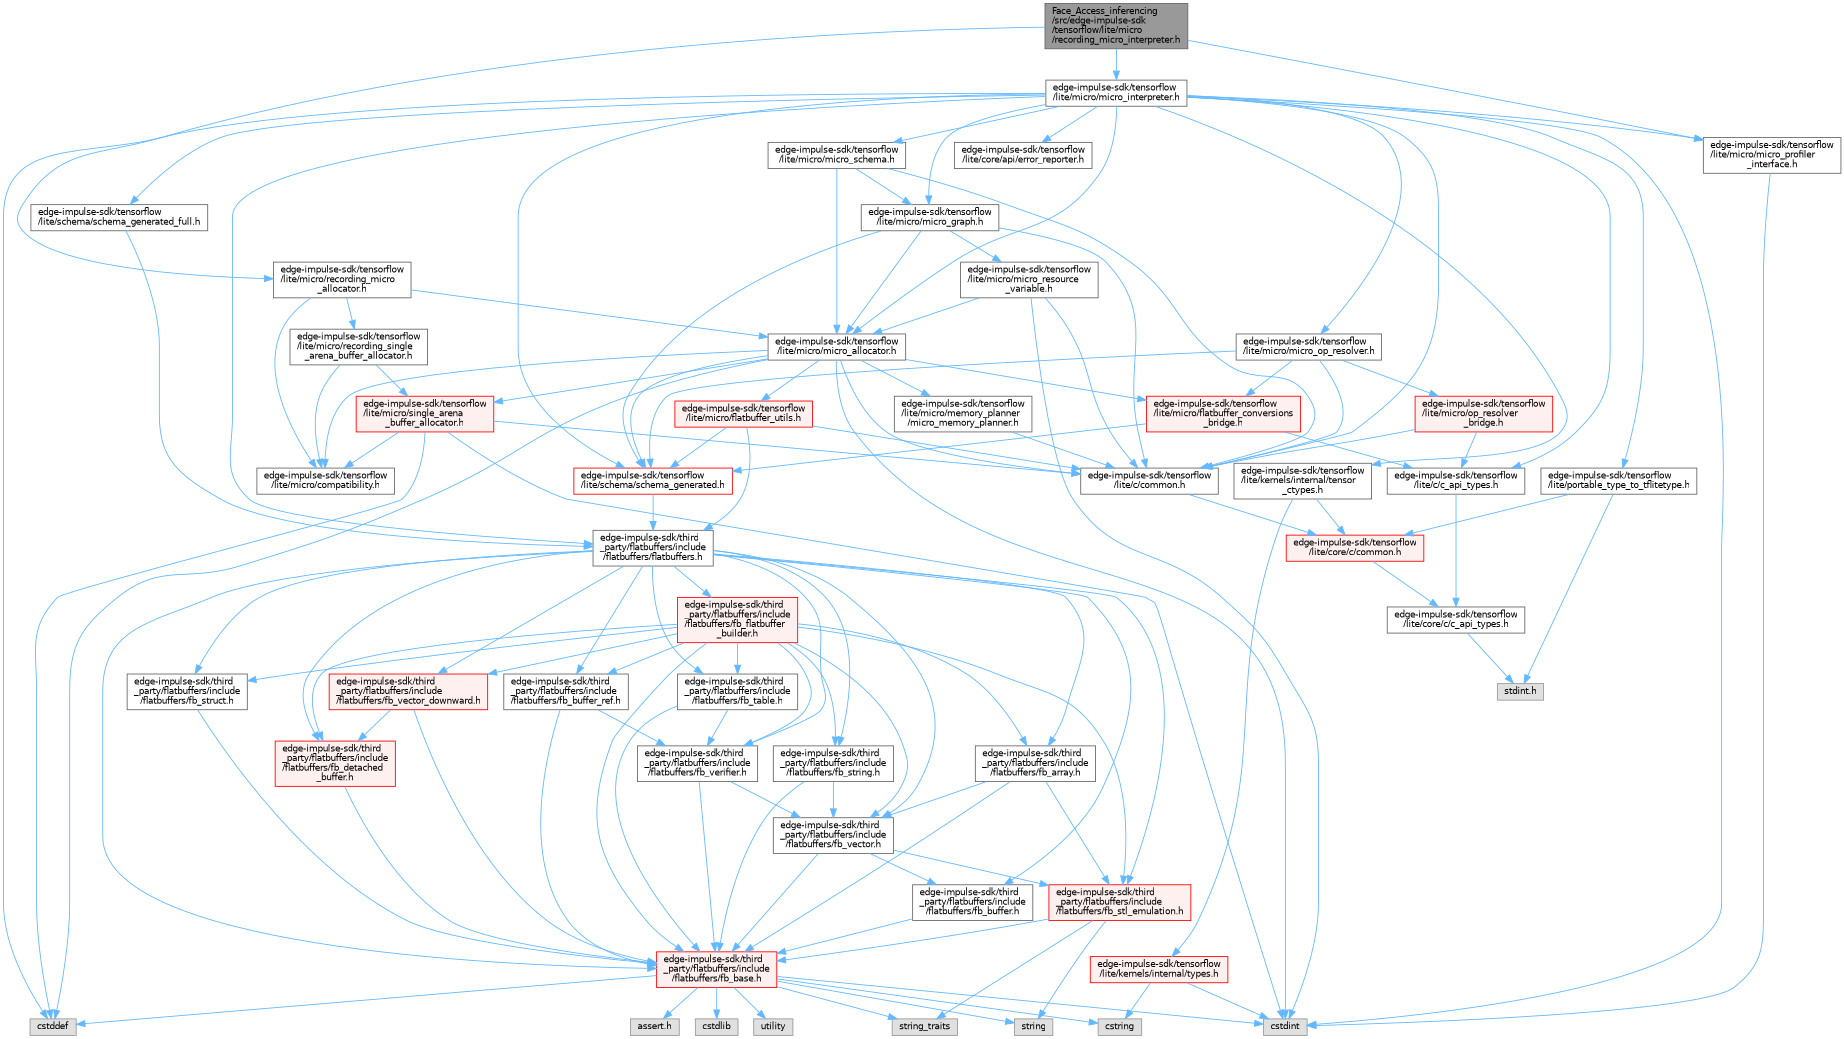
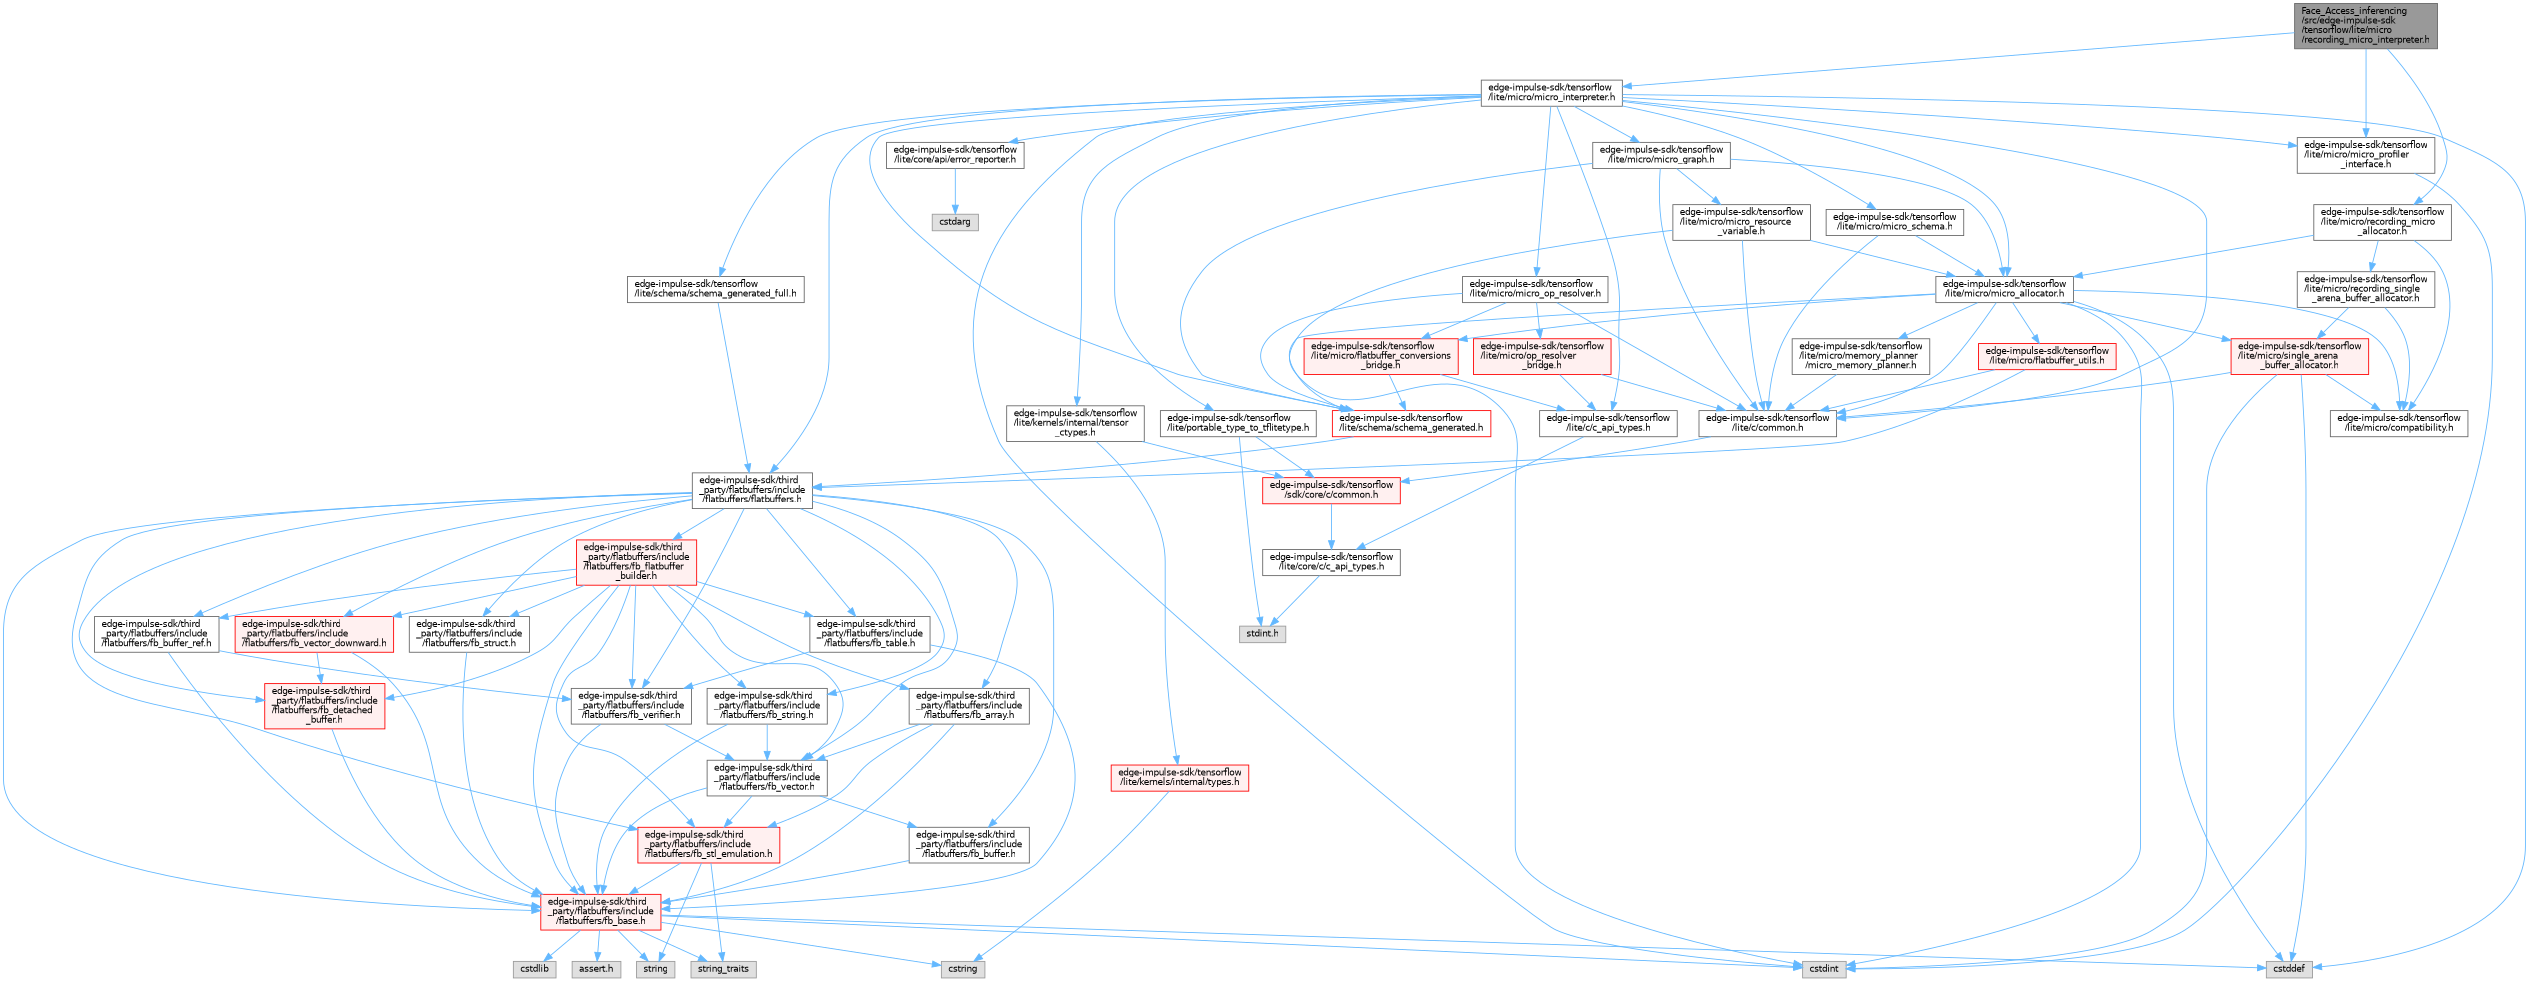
(880, 184) -> none
none -> (955, 222)
(701, 446) -> none
(1355, 548) -> (1332, 491)
(1224, 999) -> none
(773, 1027) -> none
